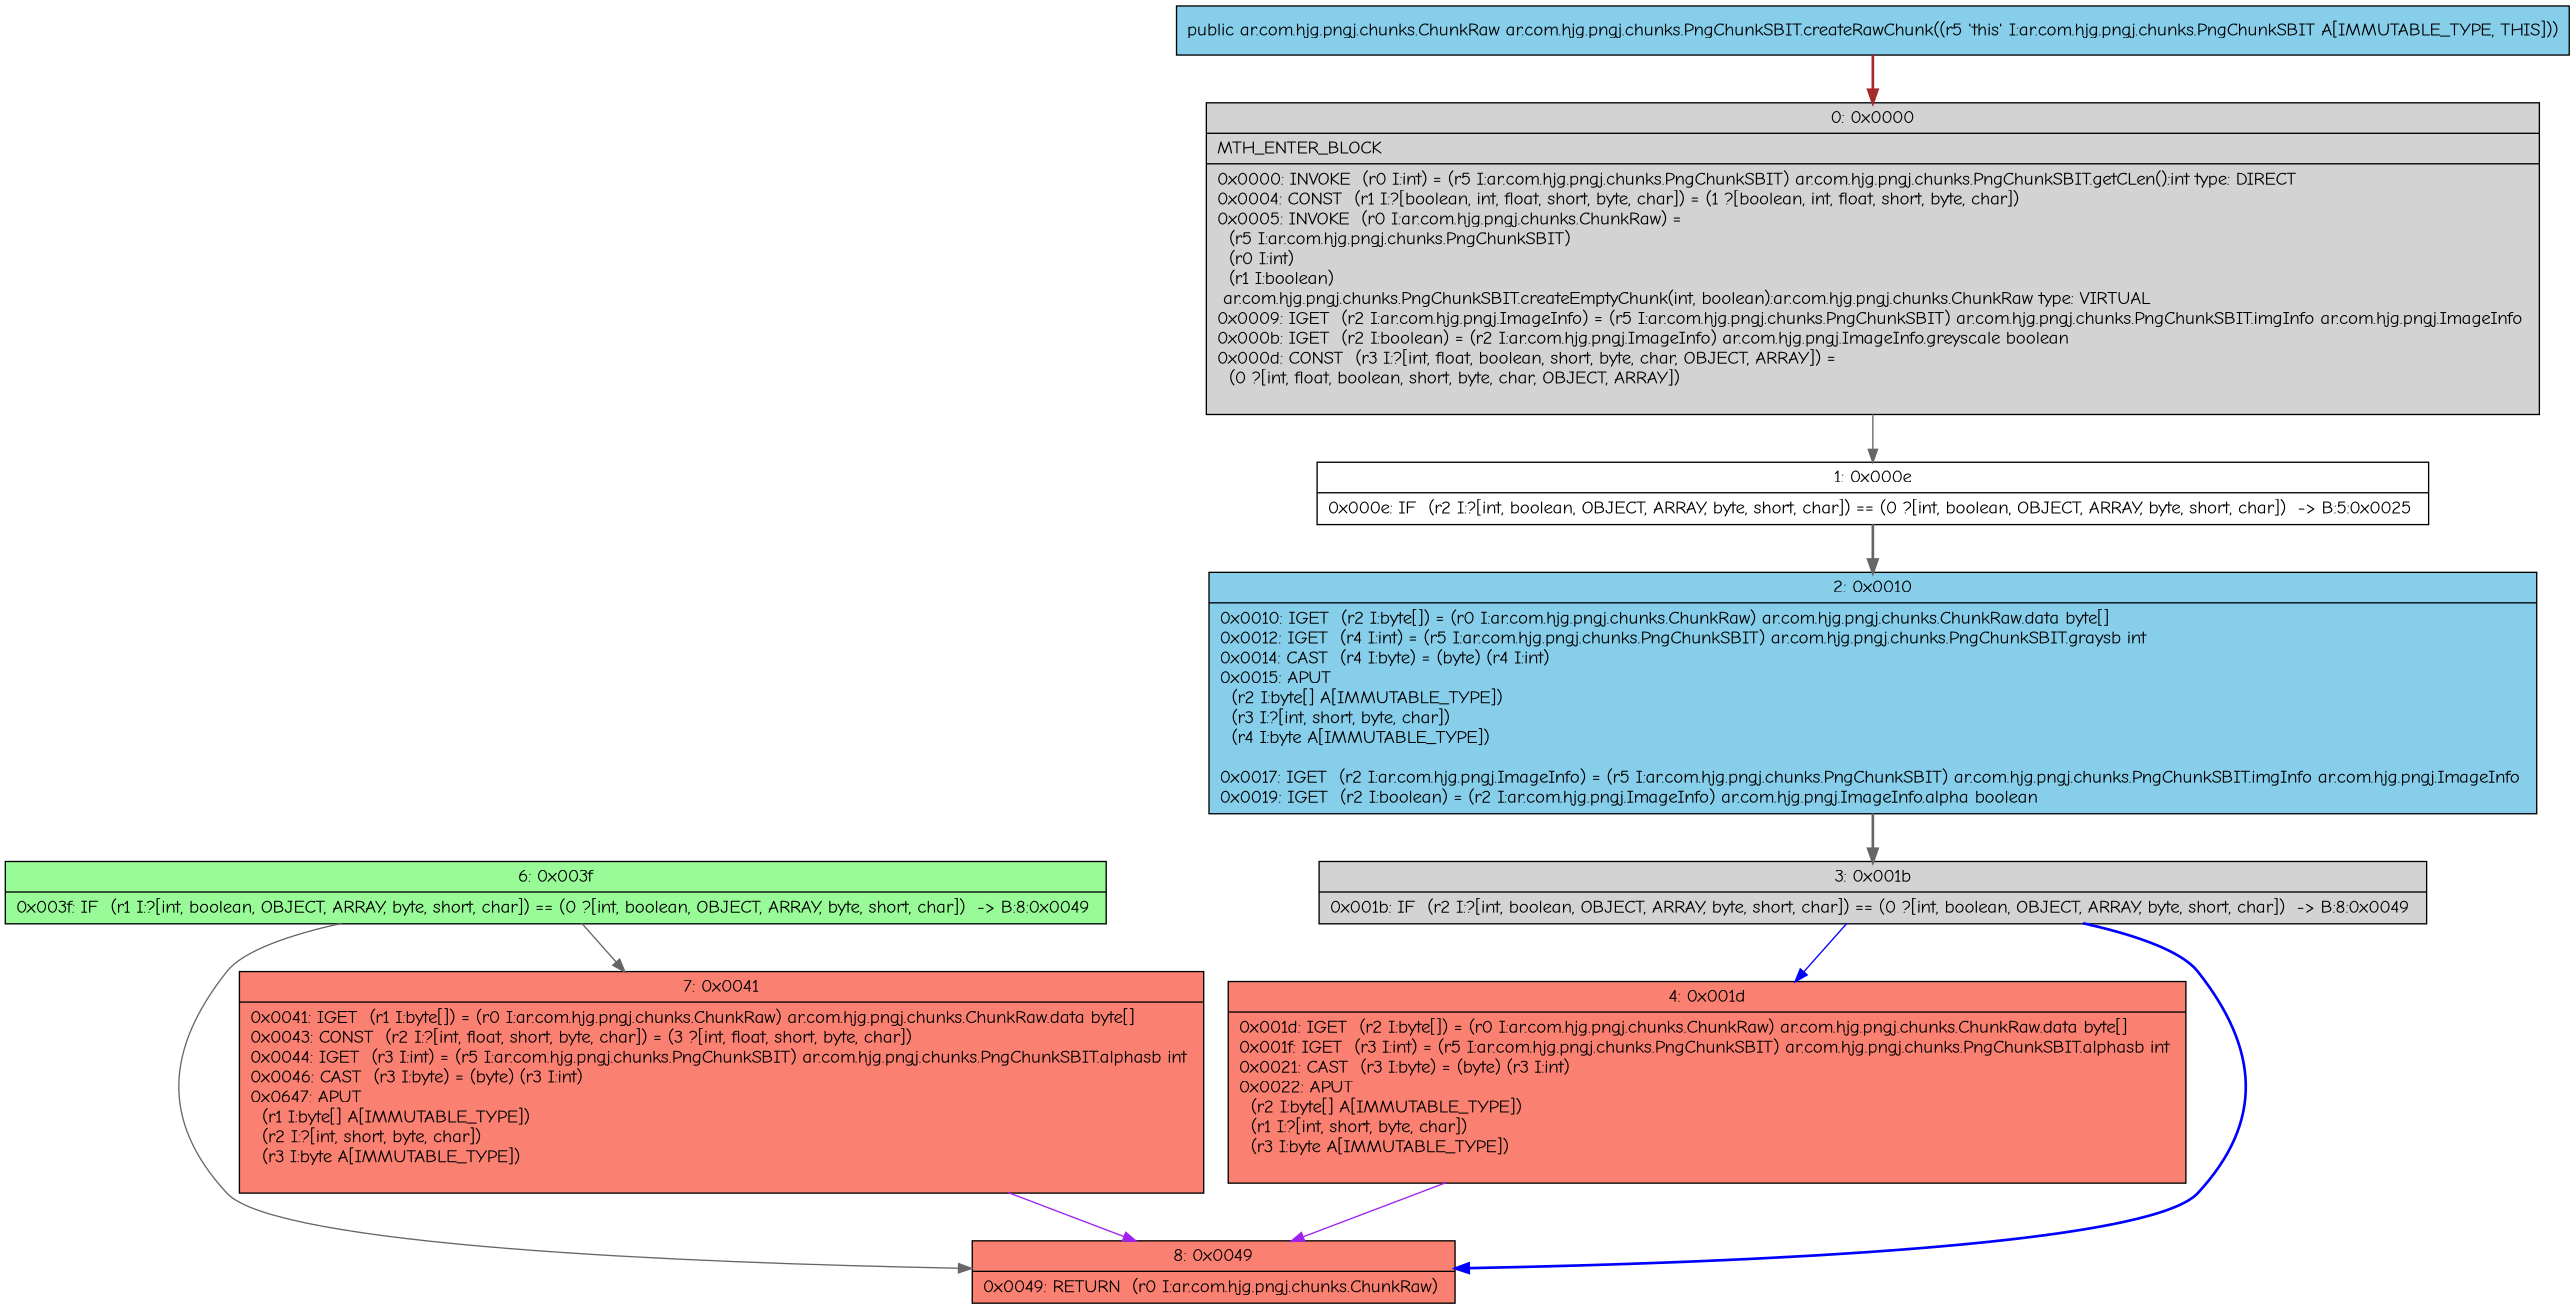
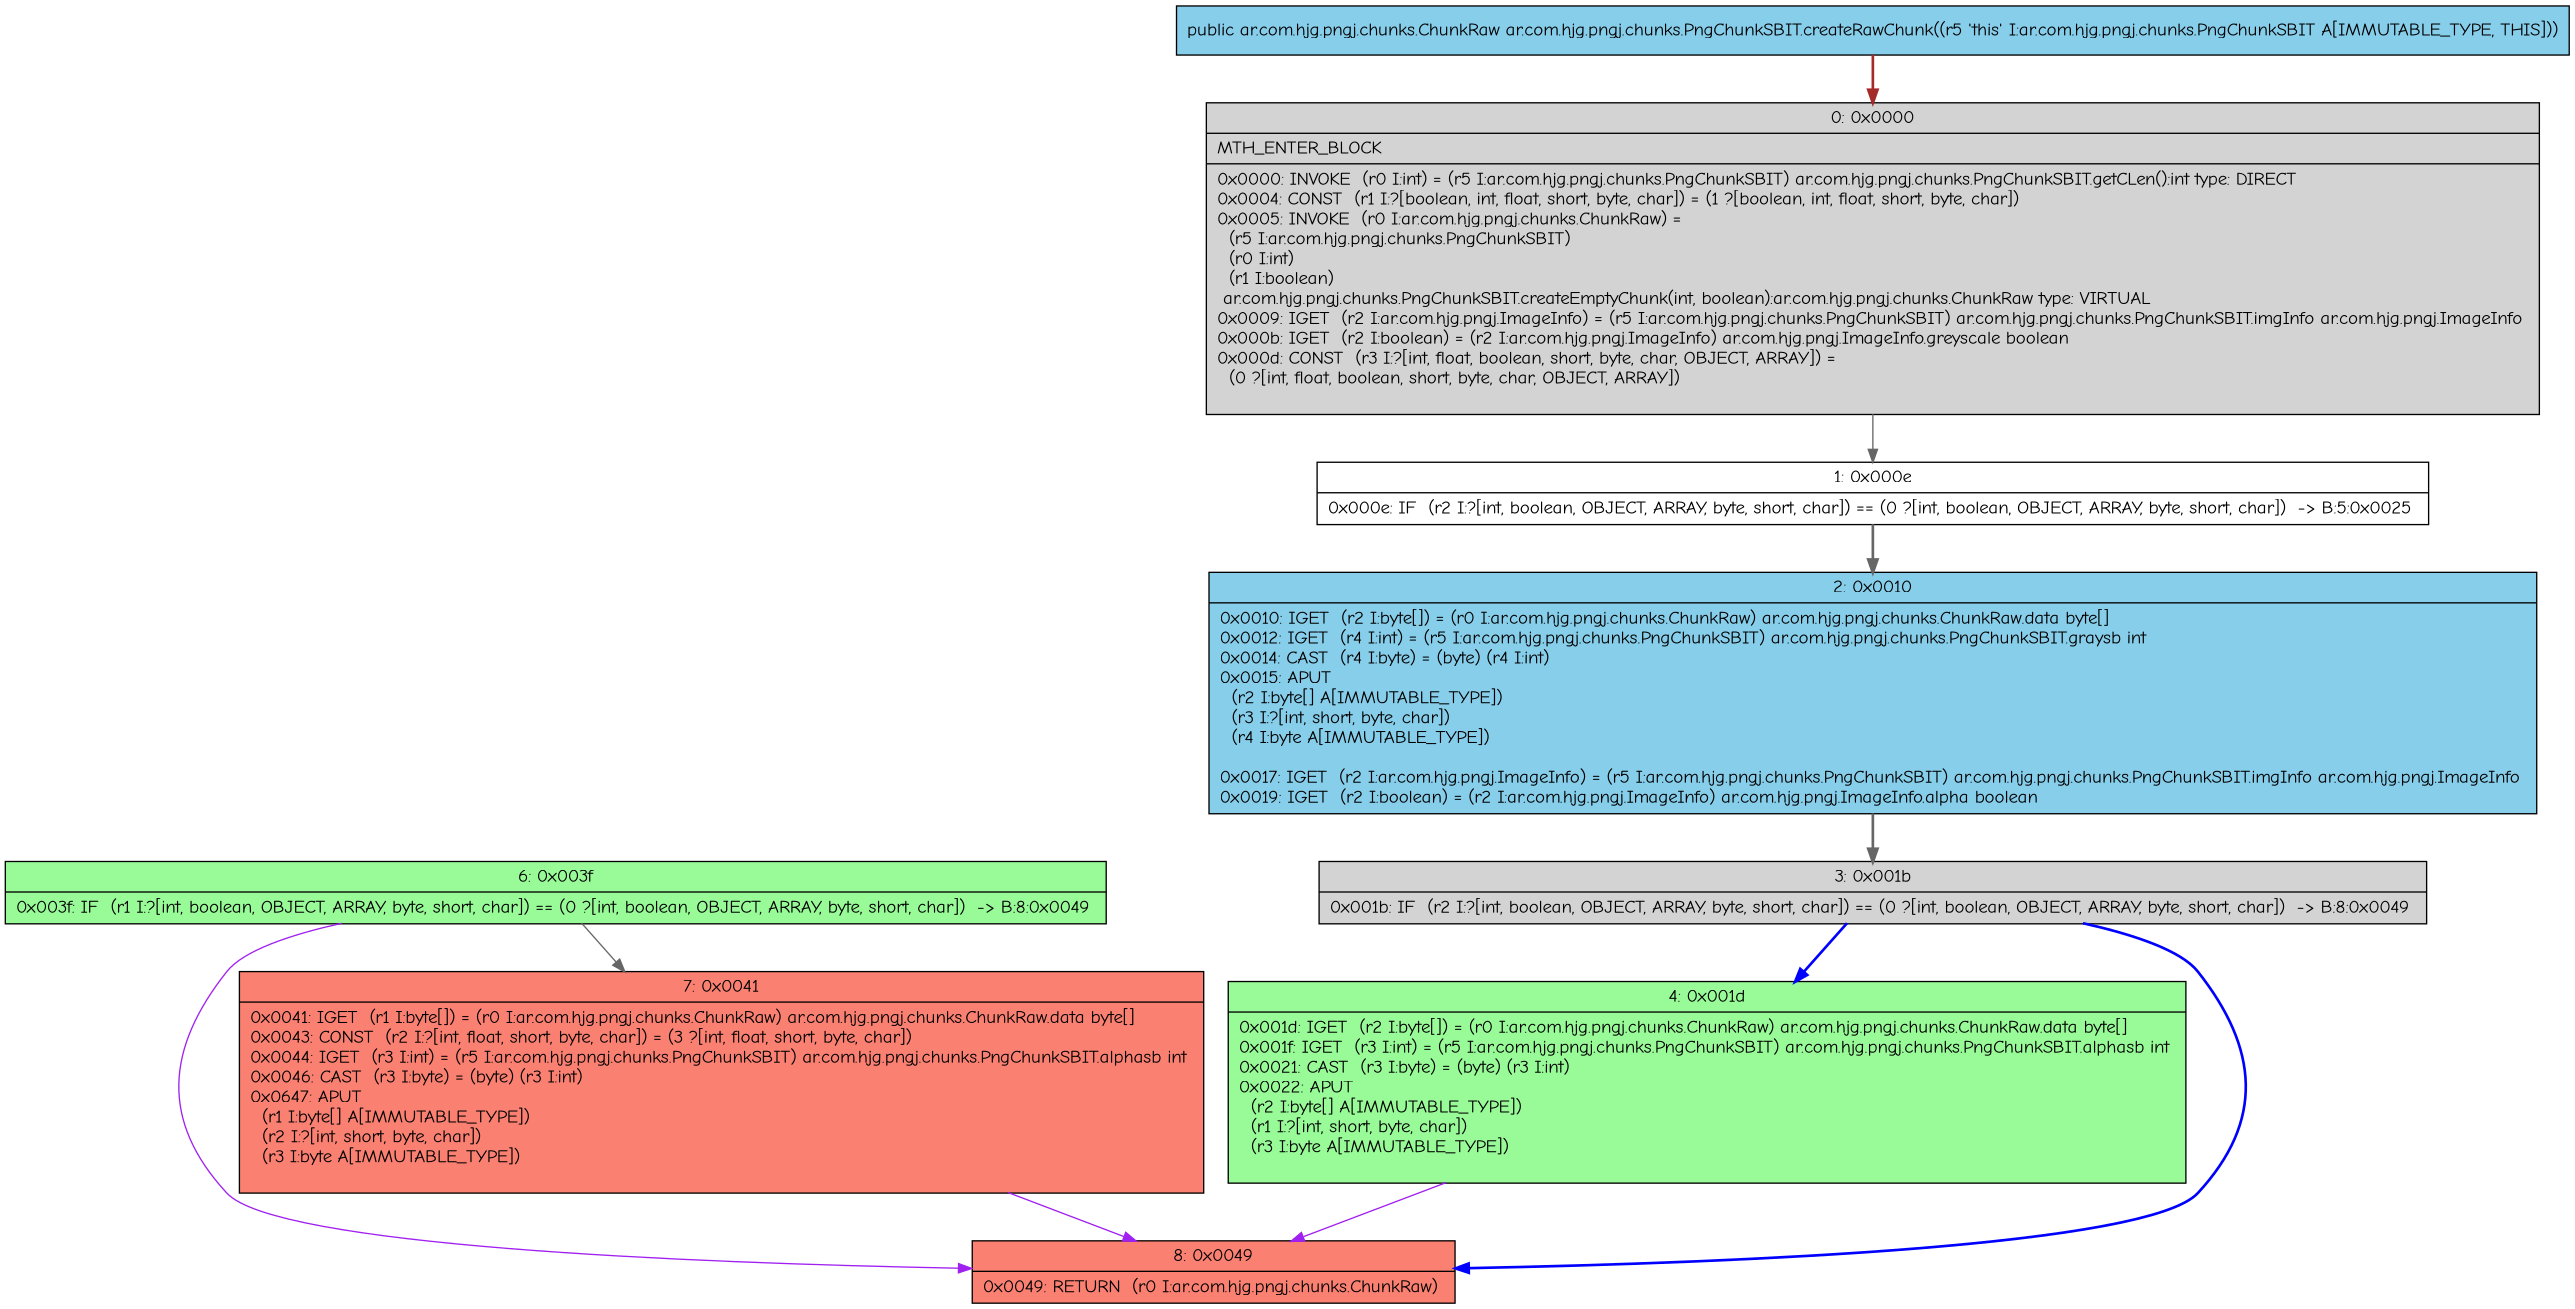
(1825, 948) -> (1825, 948)
(1707, 1082) -> (1707, 1082)
(403, 1238) -> (403, 1238)
